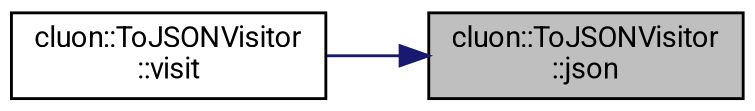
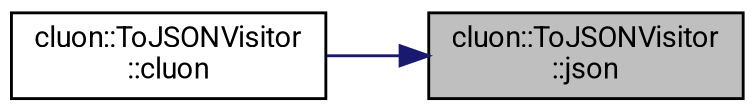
(169, 56) -> (169, 56)
